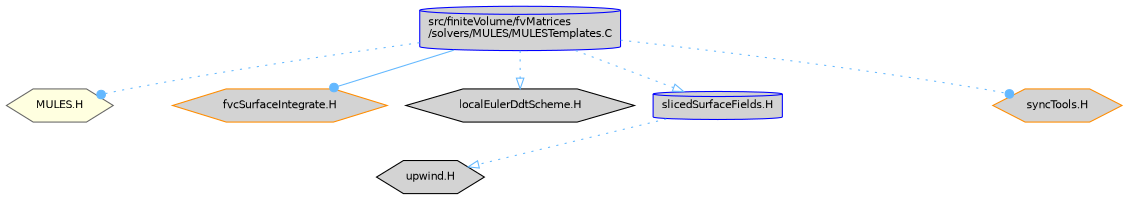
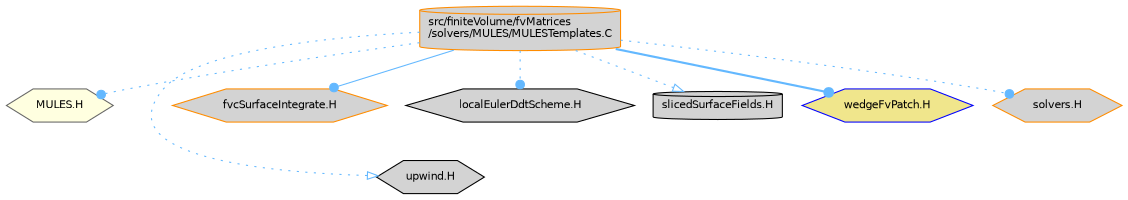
(520, 28) -> (520, 28)
(520, 65) -> (520, 65)
(718, 105) -> (718, 105)
none -> (888, 105)
(1057, 105) -> (1057, 105)
(573, 142) -> (158, 100)
